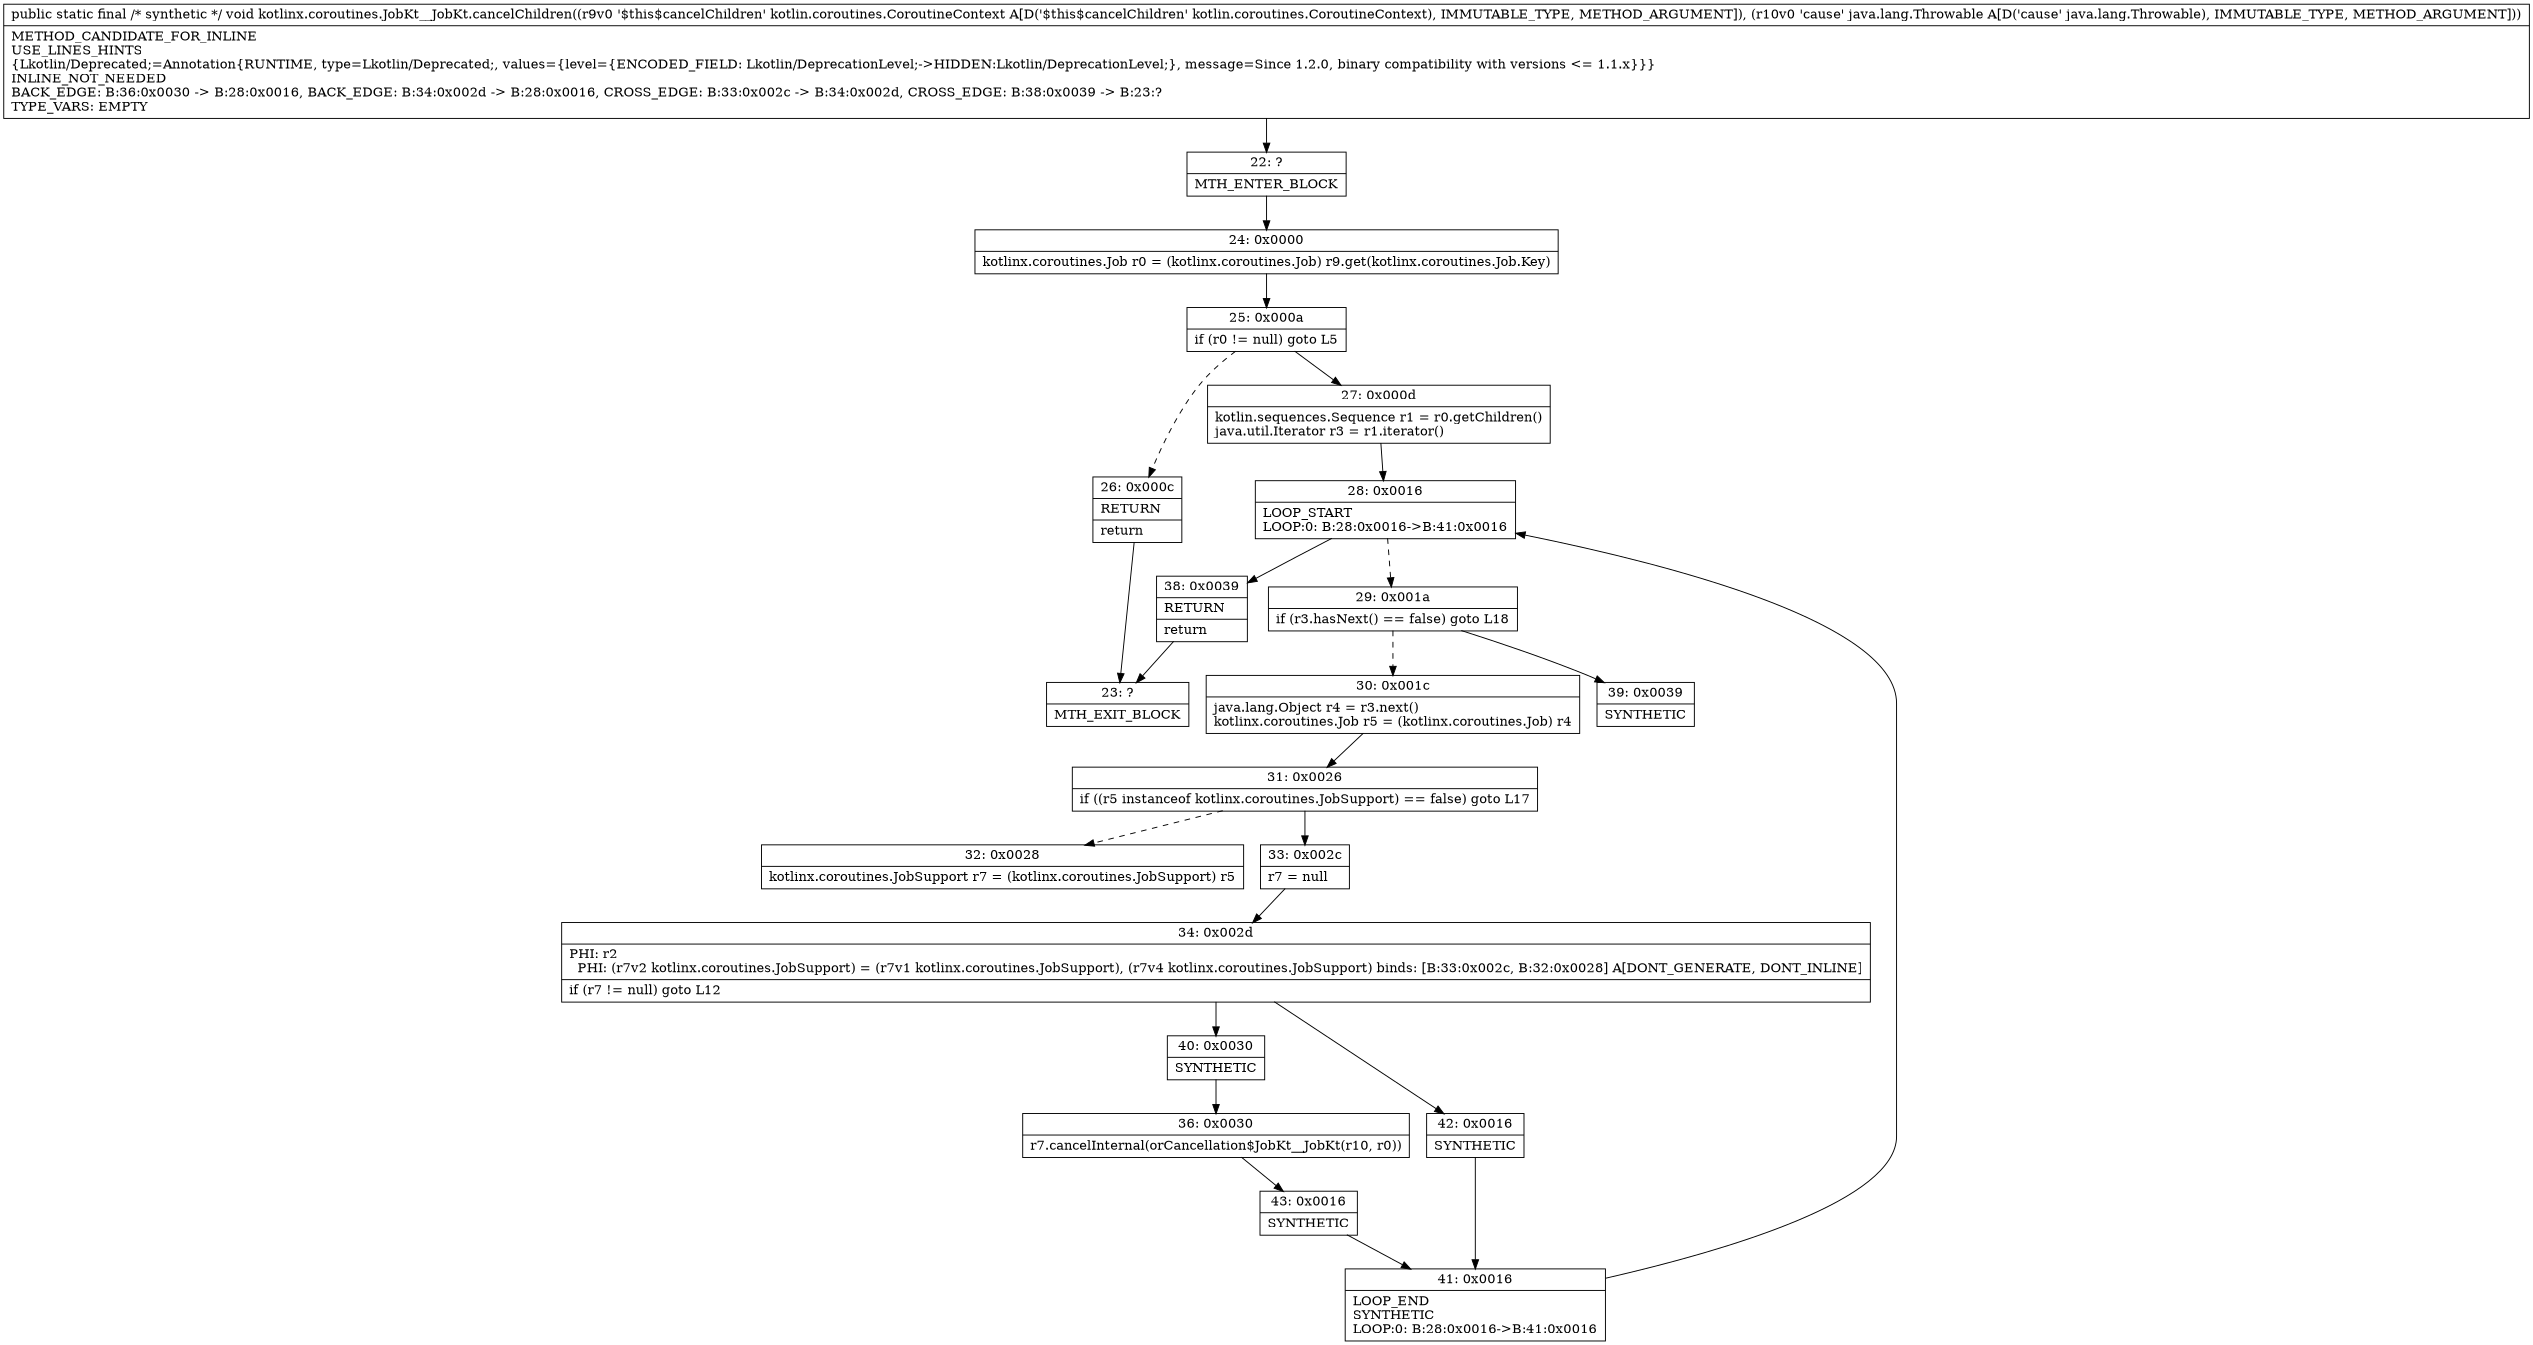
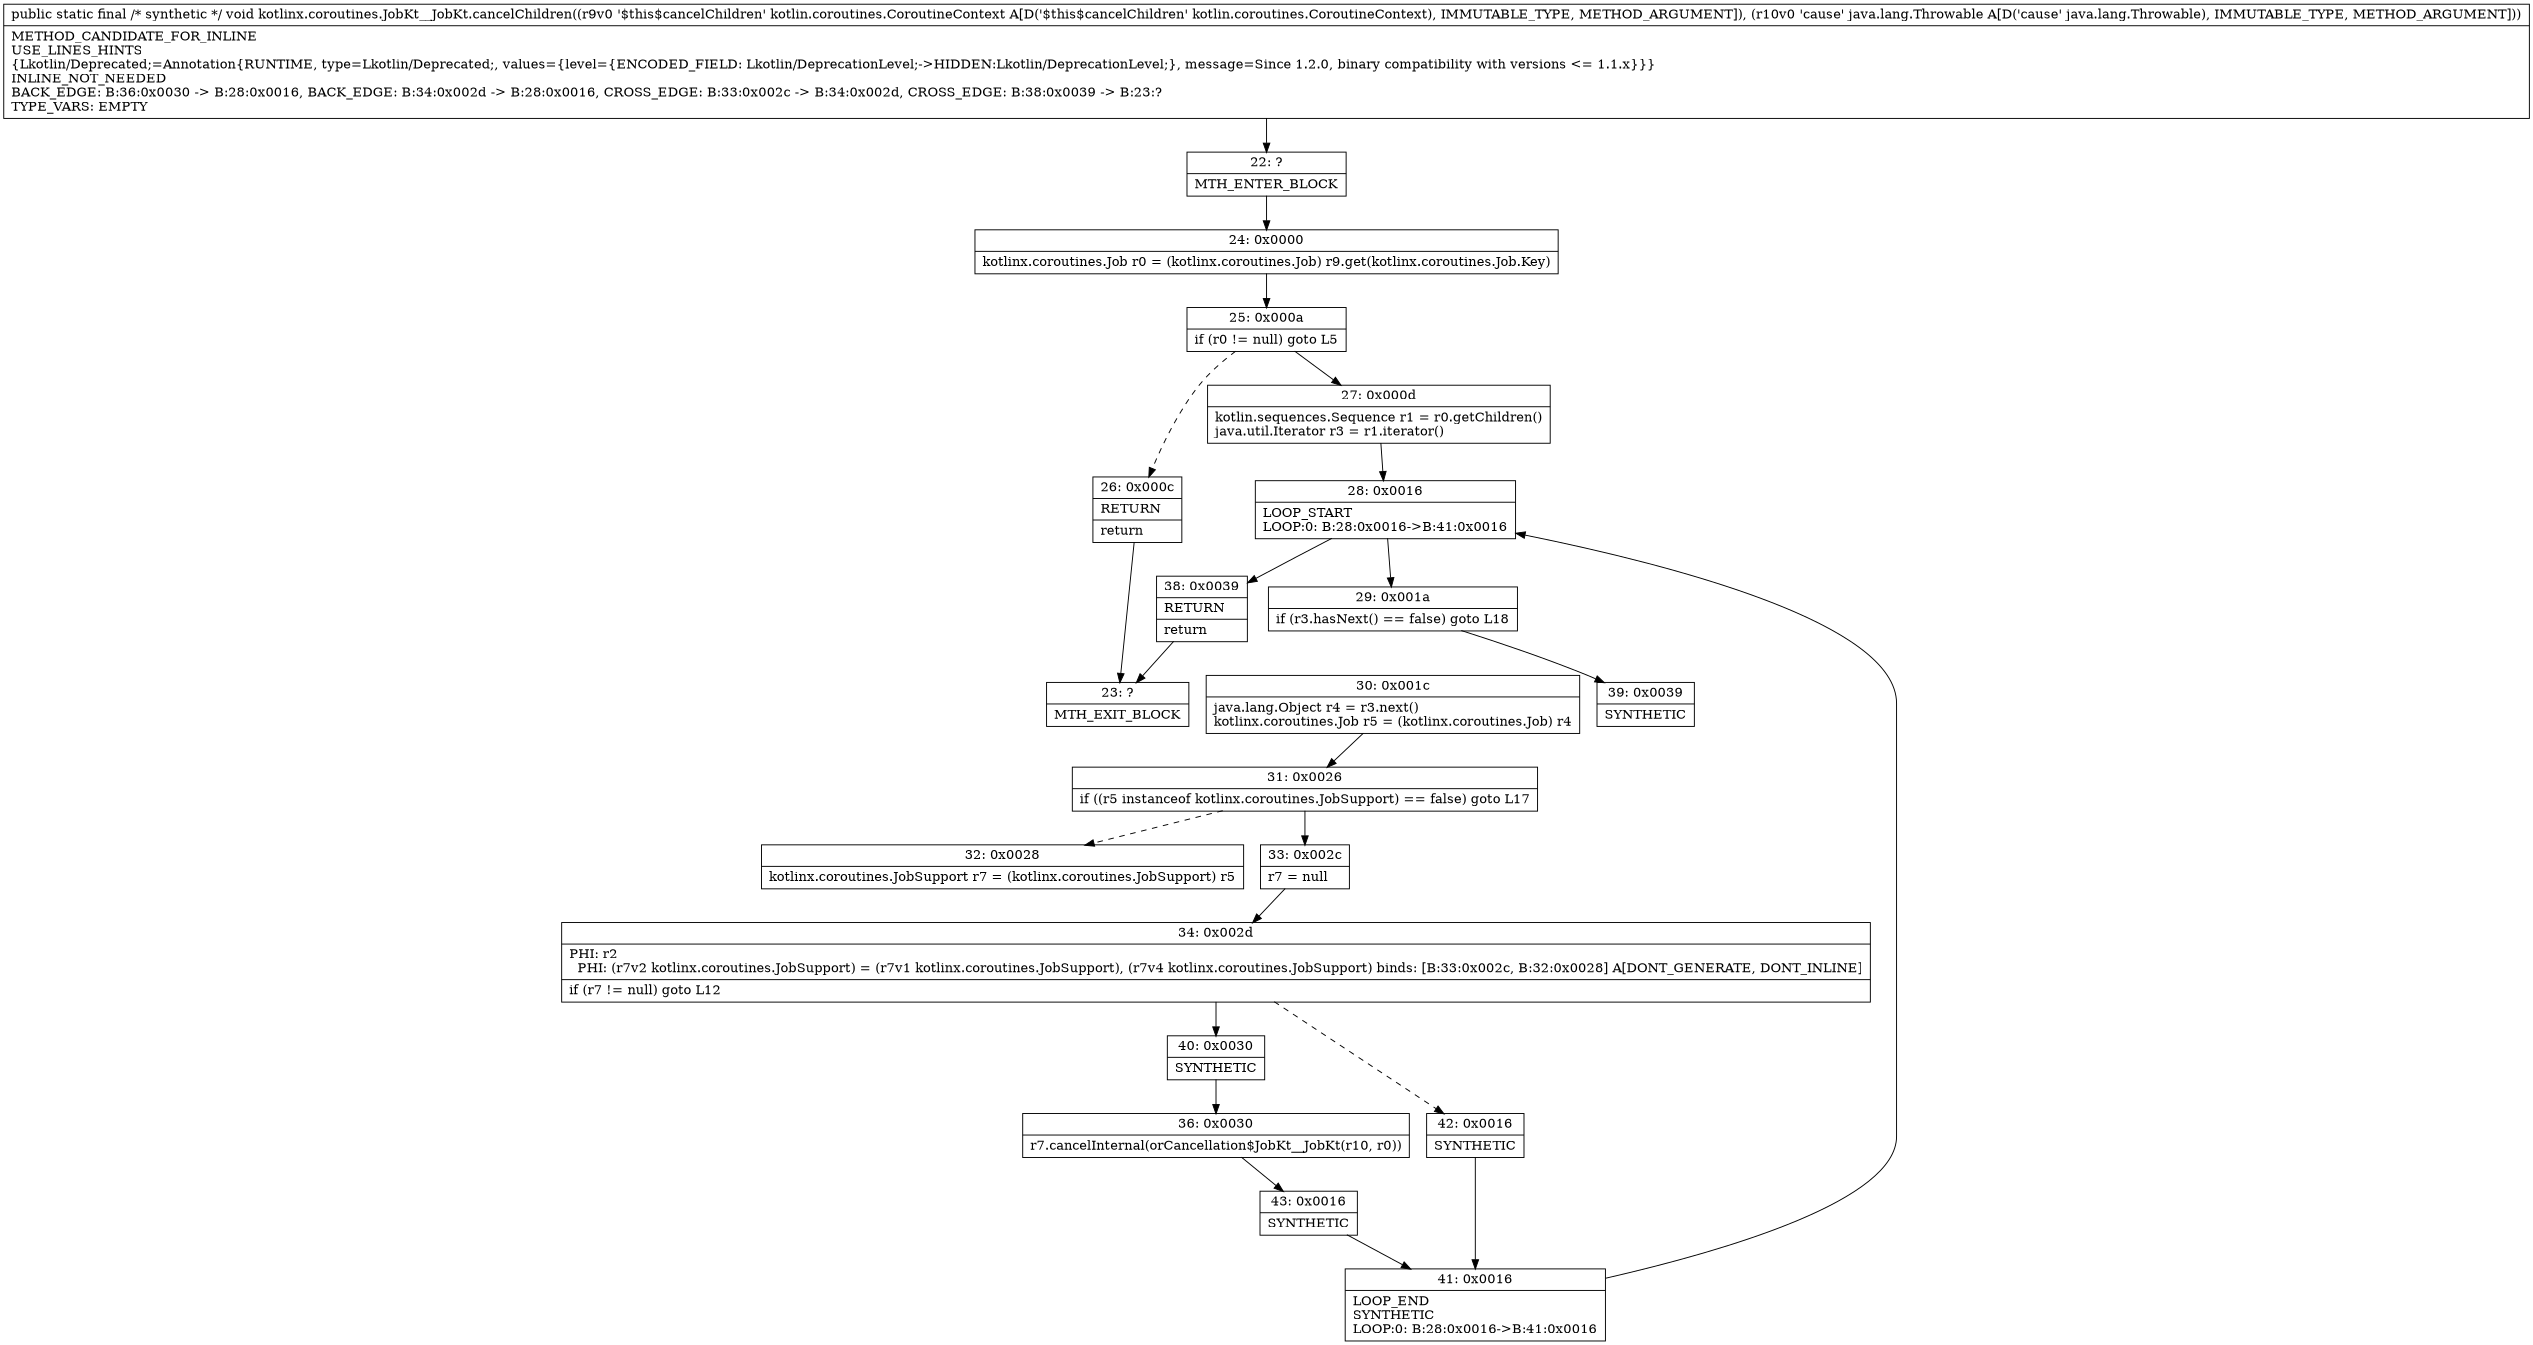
(1389, 558) -> (1389, 558)
(1393, 648) -> none
(1355, 1055) -> (1355, 1055)
